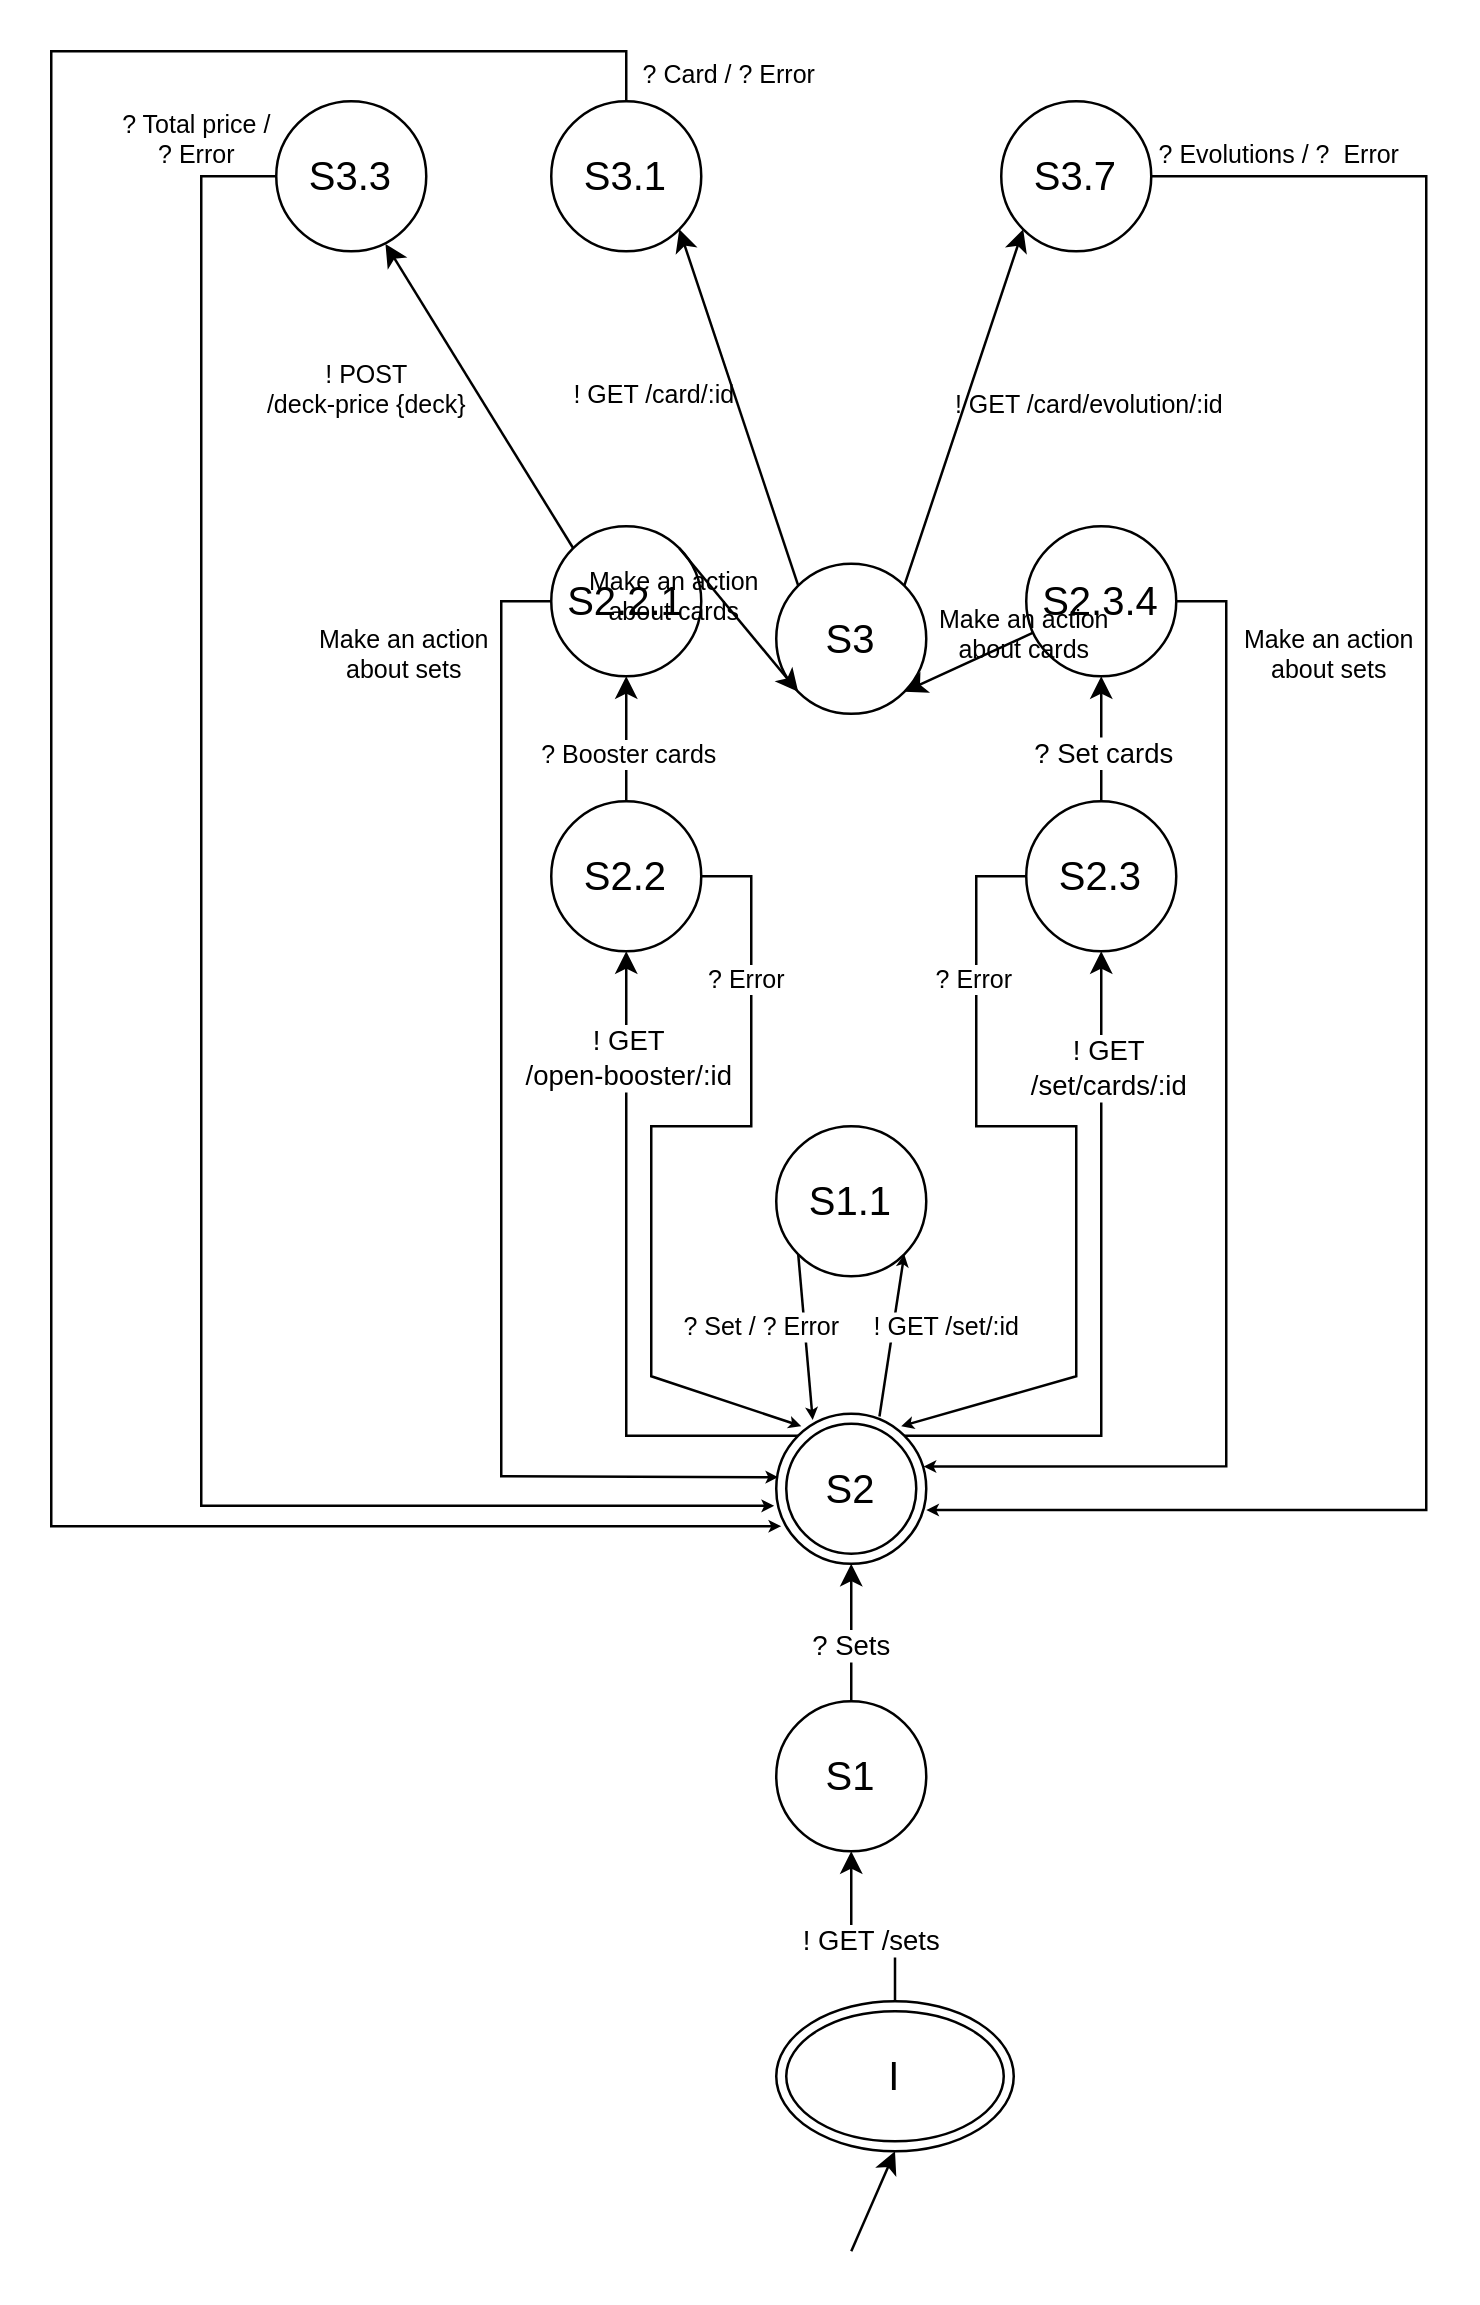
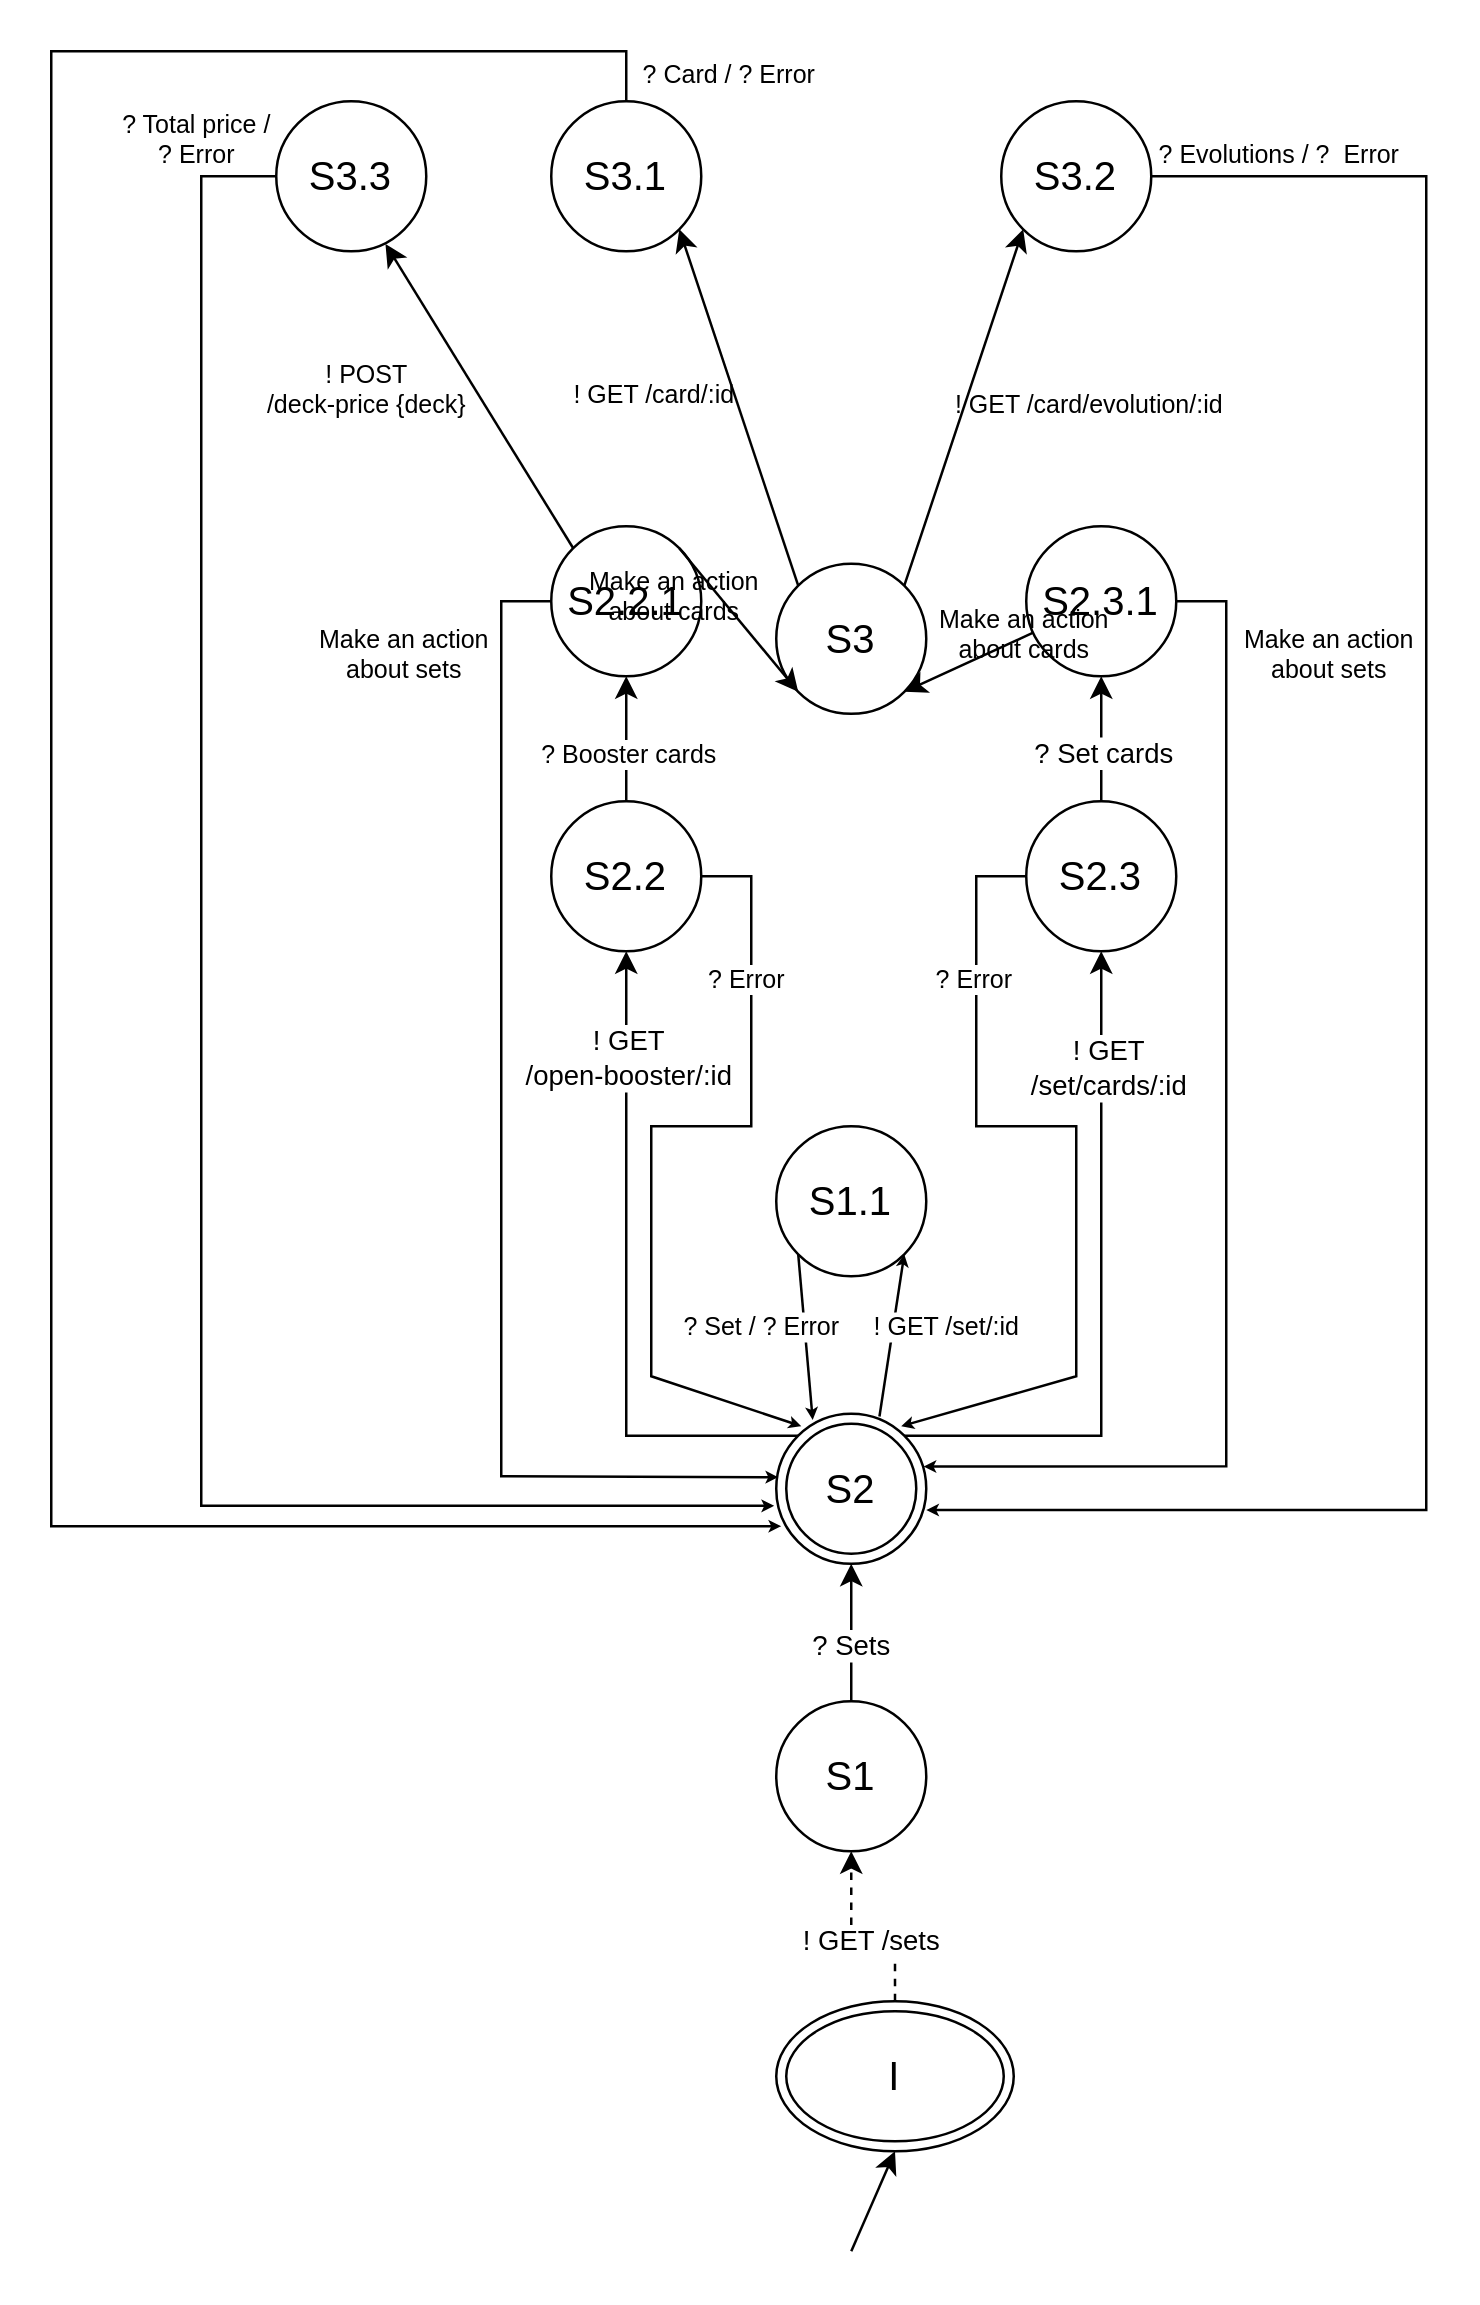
(1076, 176) -> (1076, 176)
(1101, 601) -> (1101, 601)
(851, 1893) -> (851, 1893)
